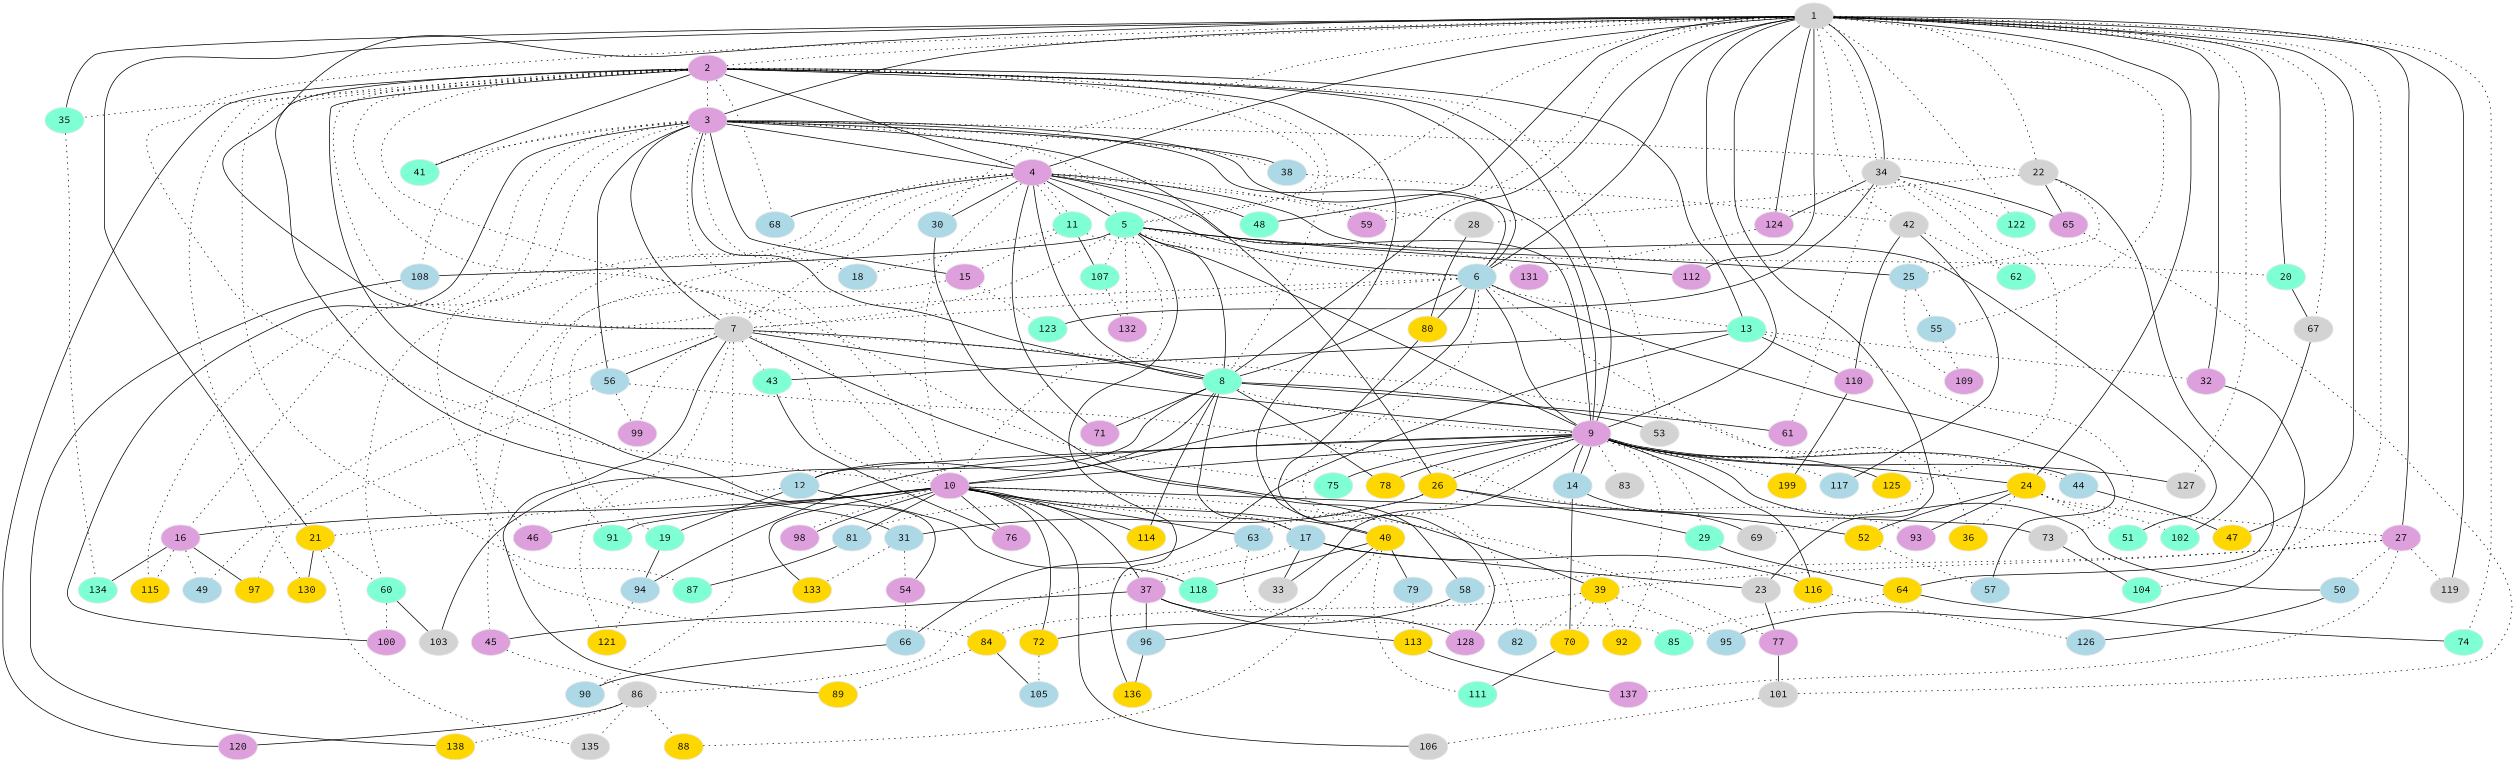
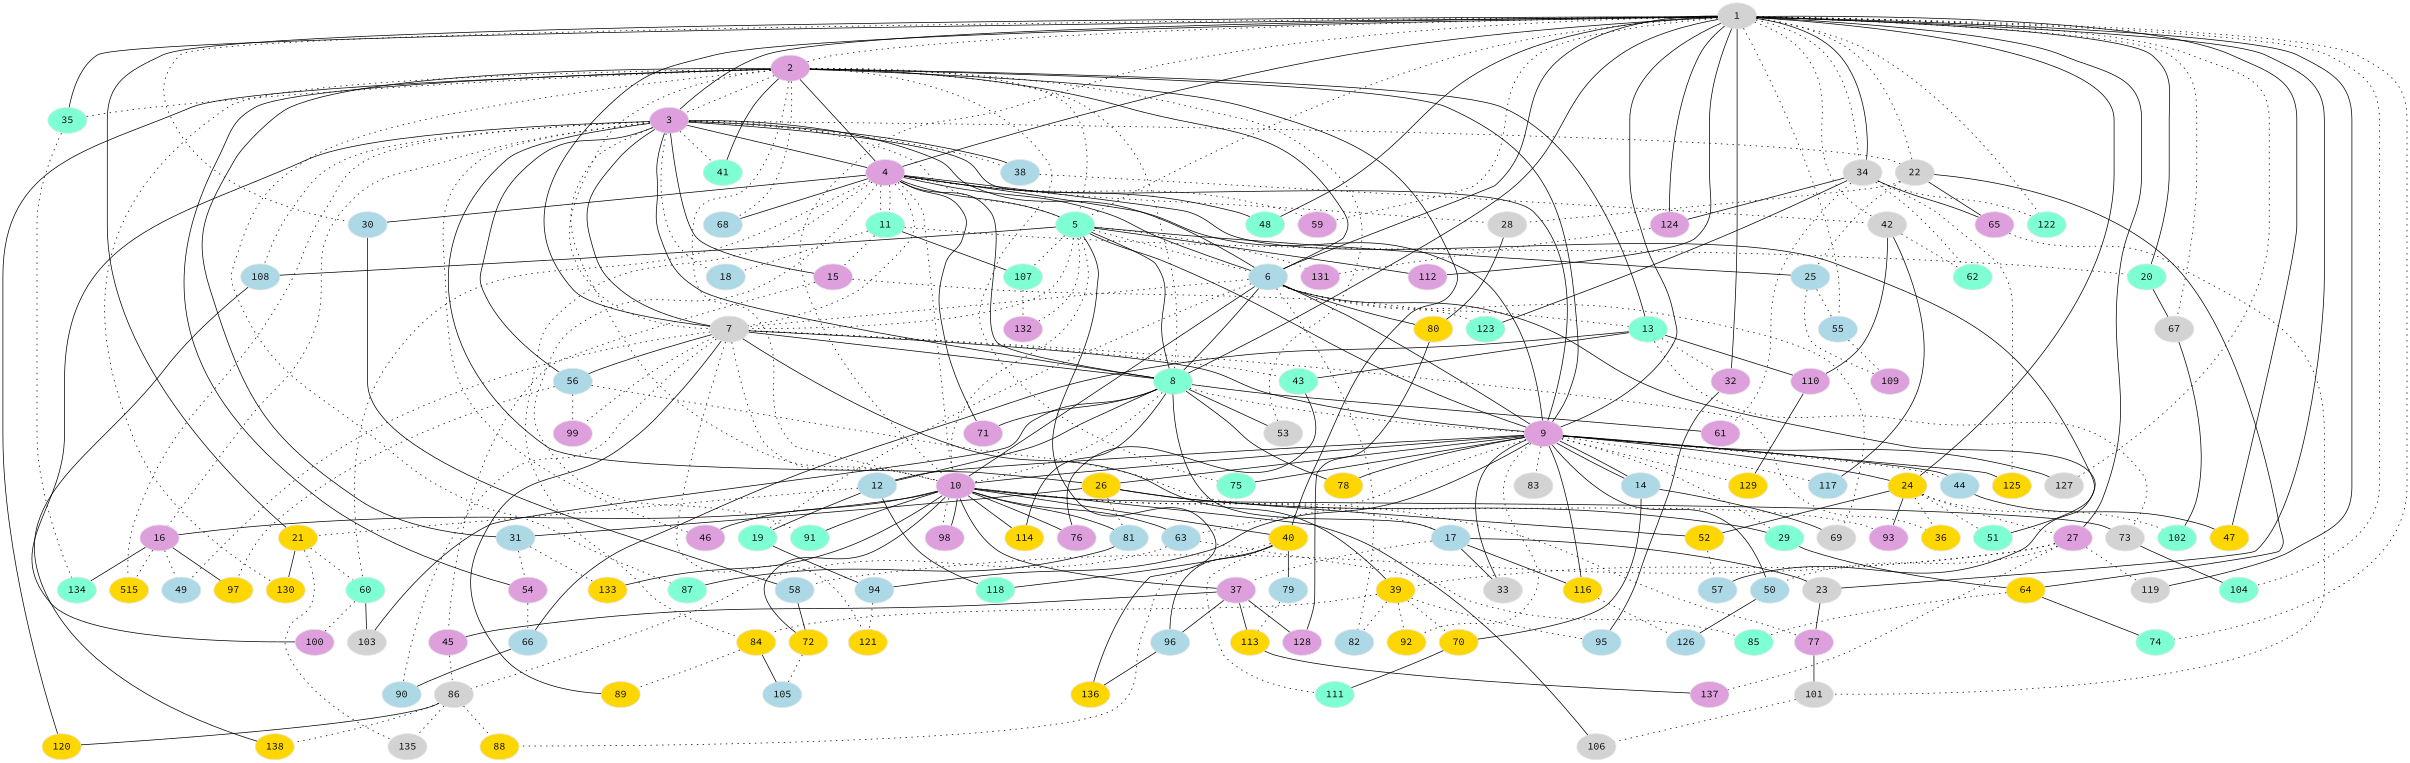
none -> (1076, 452)
(1787, 486) -> (1748, 486)
(150, 590) -> (129, 590)
(238, 747) -> (62, 747)
